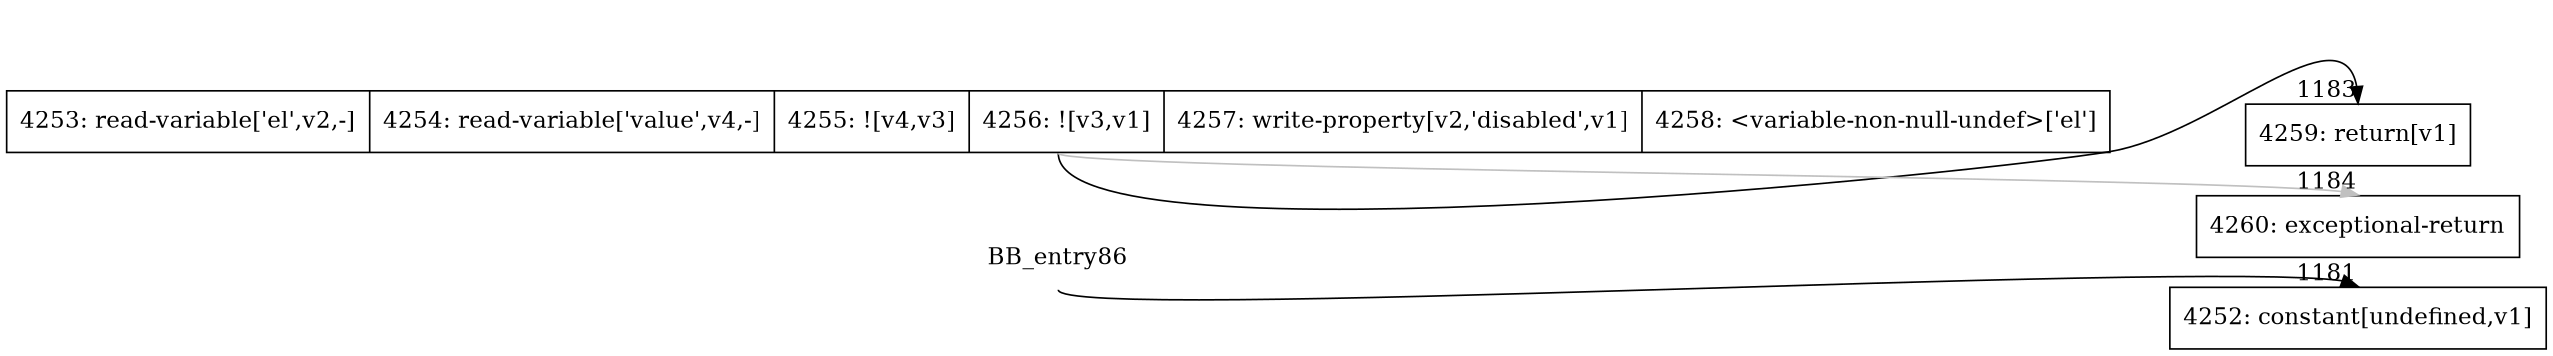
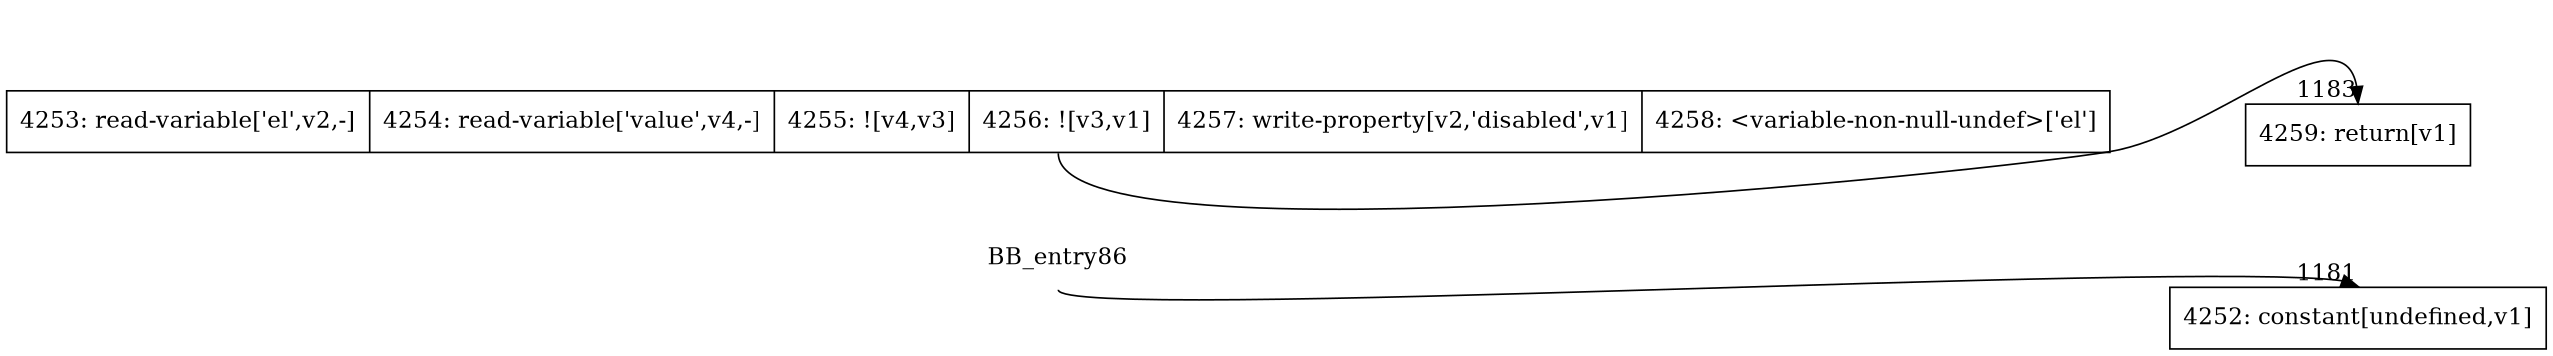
(2358, 227) -> none
